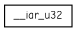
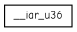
(38, 16) -> (38, 16)
